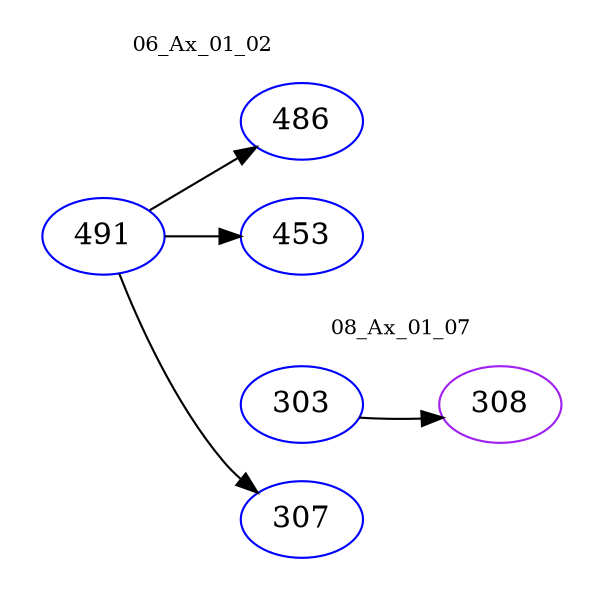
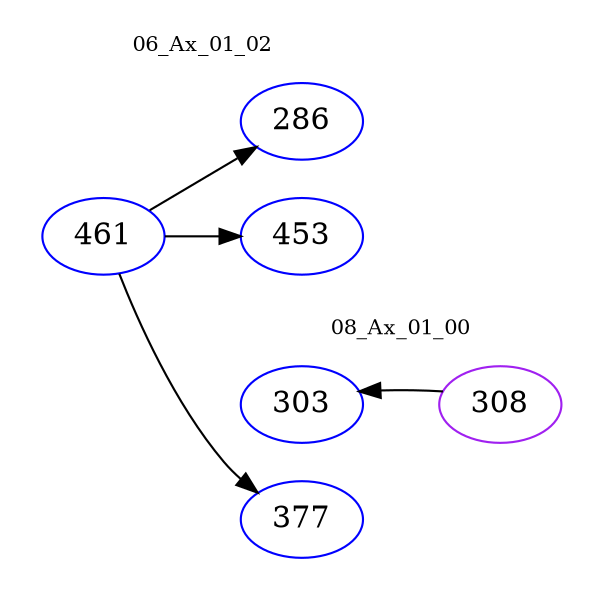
(302, 121) -> (302, 121)
(103, 236) -> (103, 236)
(401, 329) -> (401, 329)
(390, 419) -> (412, 390)
(302, 520) -> (302, 520)
